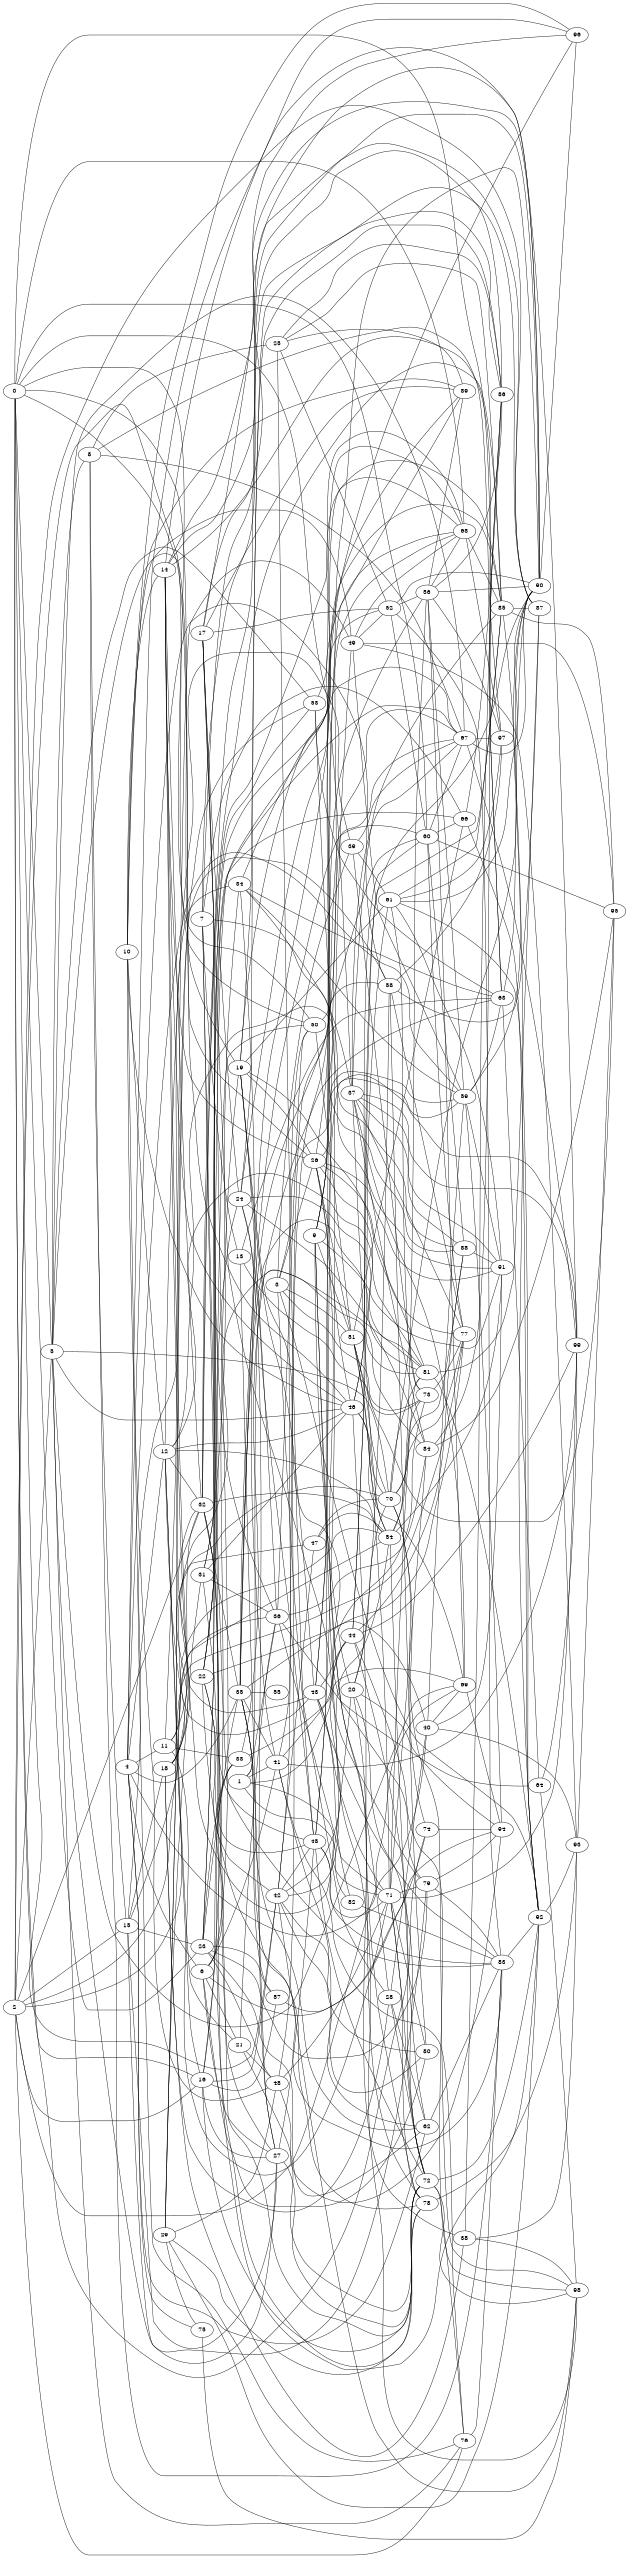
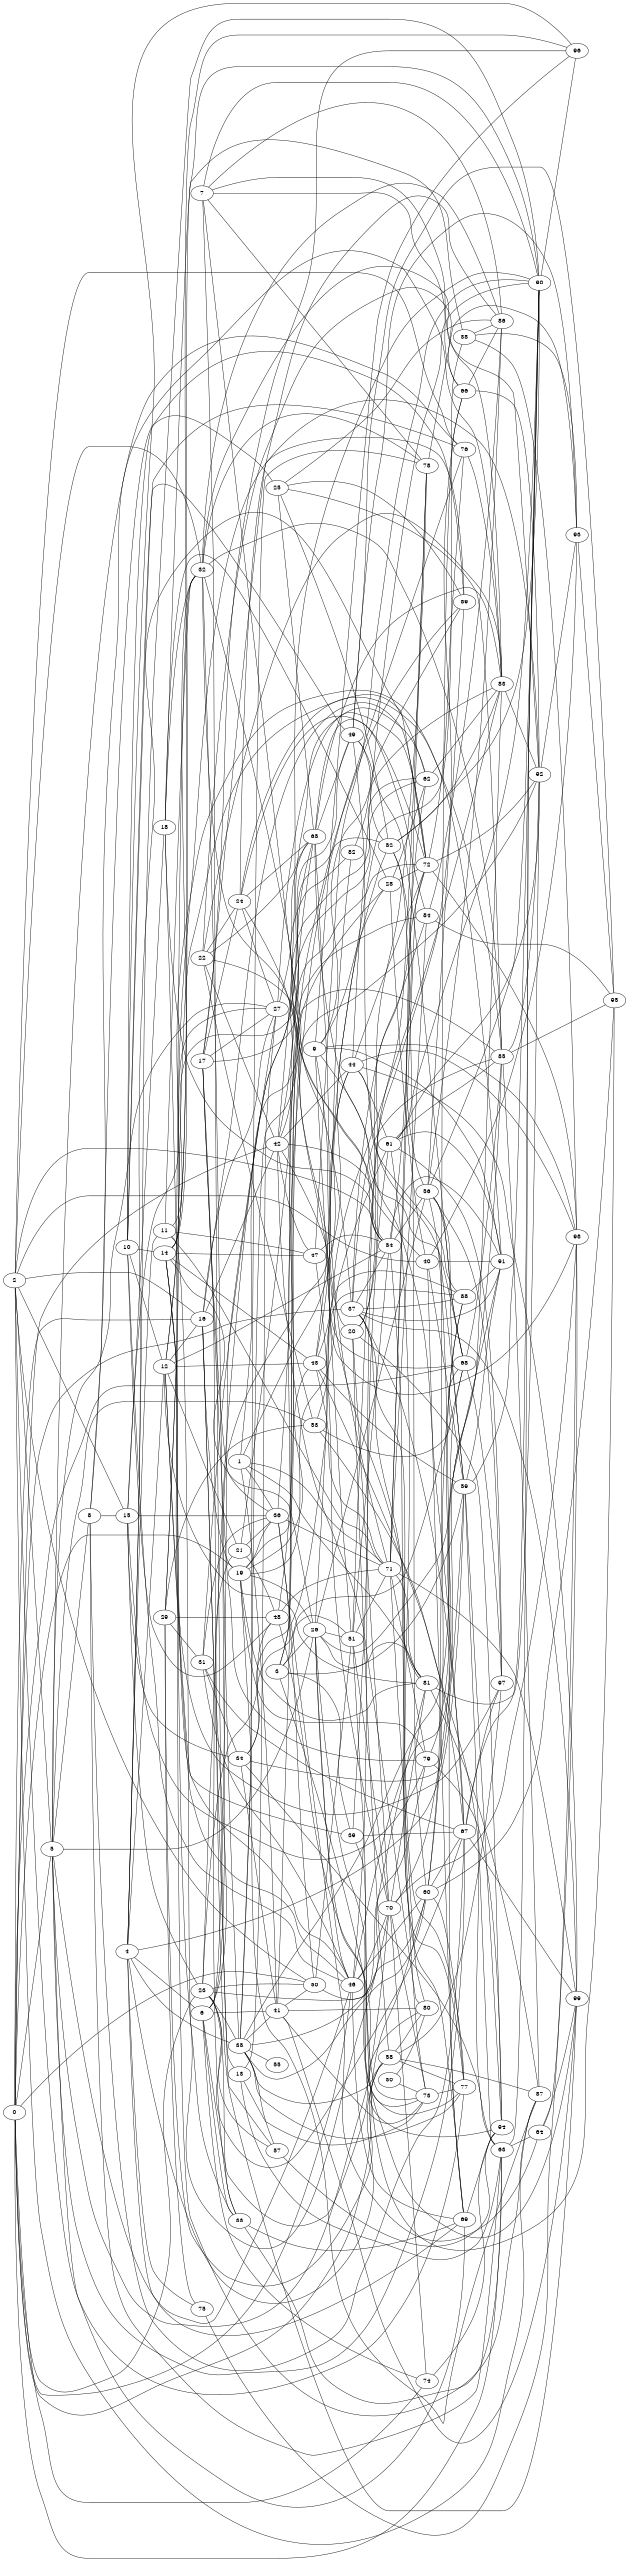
(464, 1040) -> (372, 677)
(227, 1413) -> none
(197, 1793) -> (236, 1255)
(315, 1842) -> (315, 837)
none -> (390, 2080)
